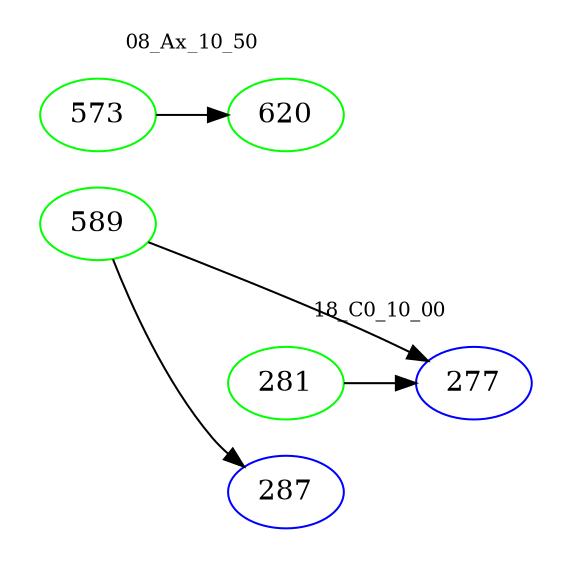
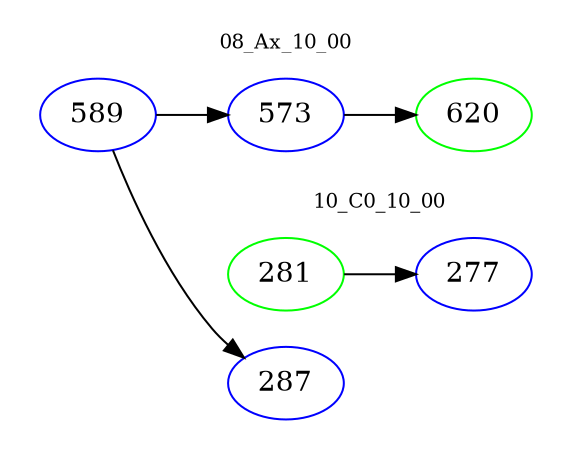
(192, 43) -> (286, 43)
(98, 115) -> (286, 115)
(98, 224) -> (98, 115)
(306, 306) -> (182, 115)
(380, 312) -> (380, 203)
